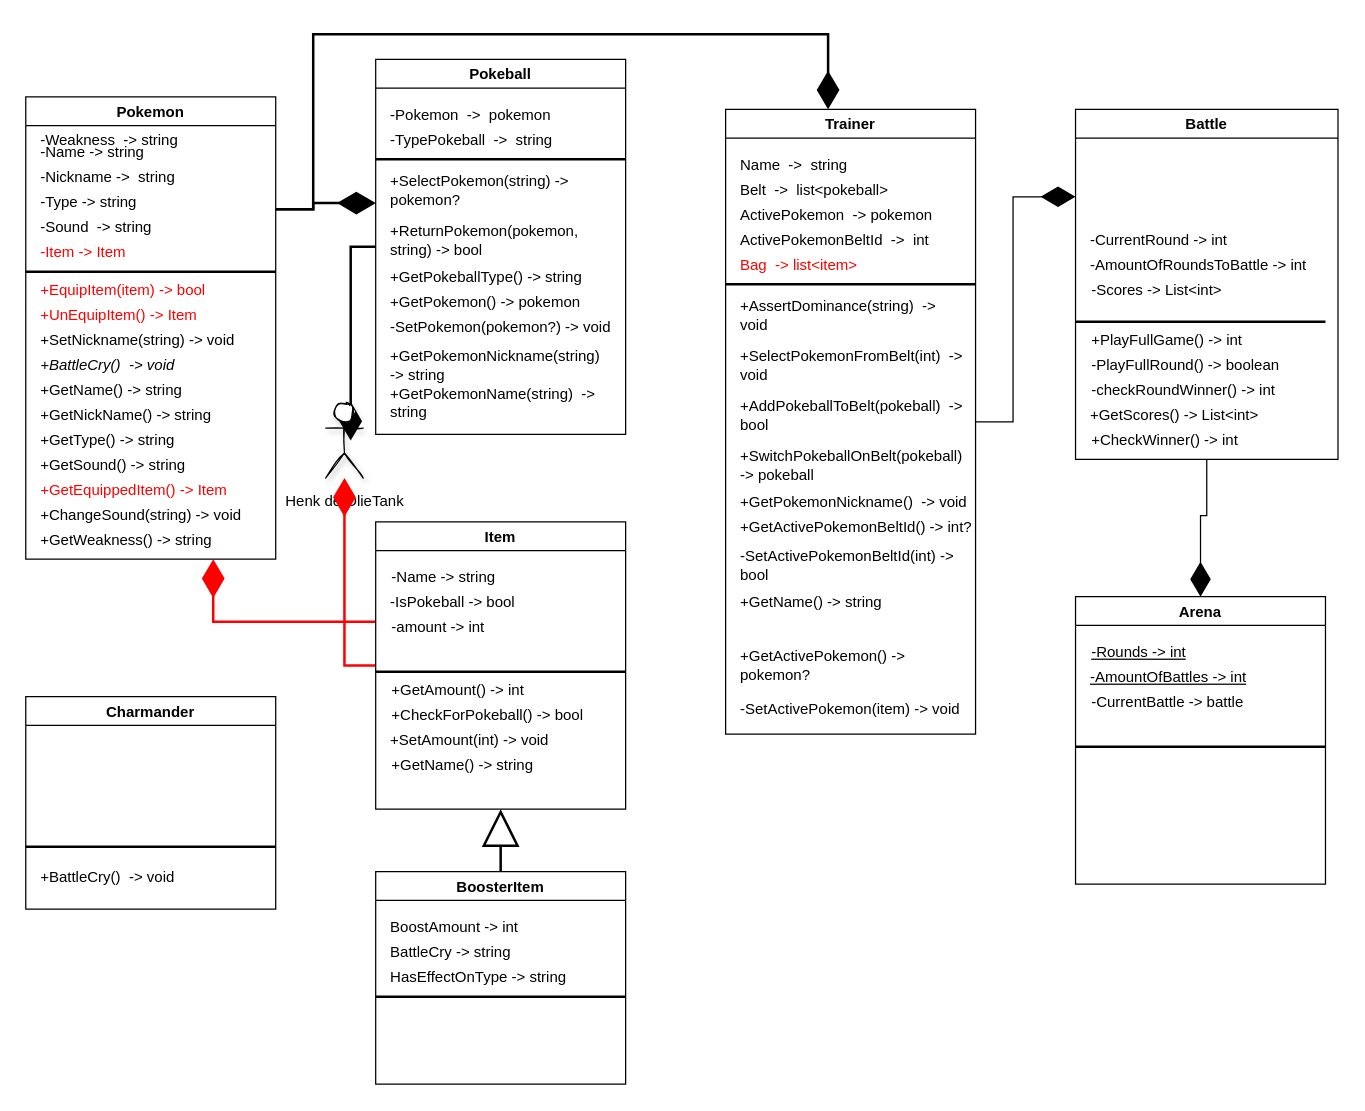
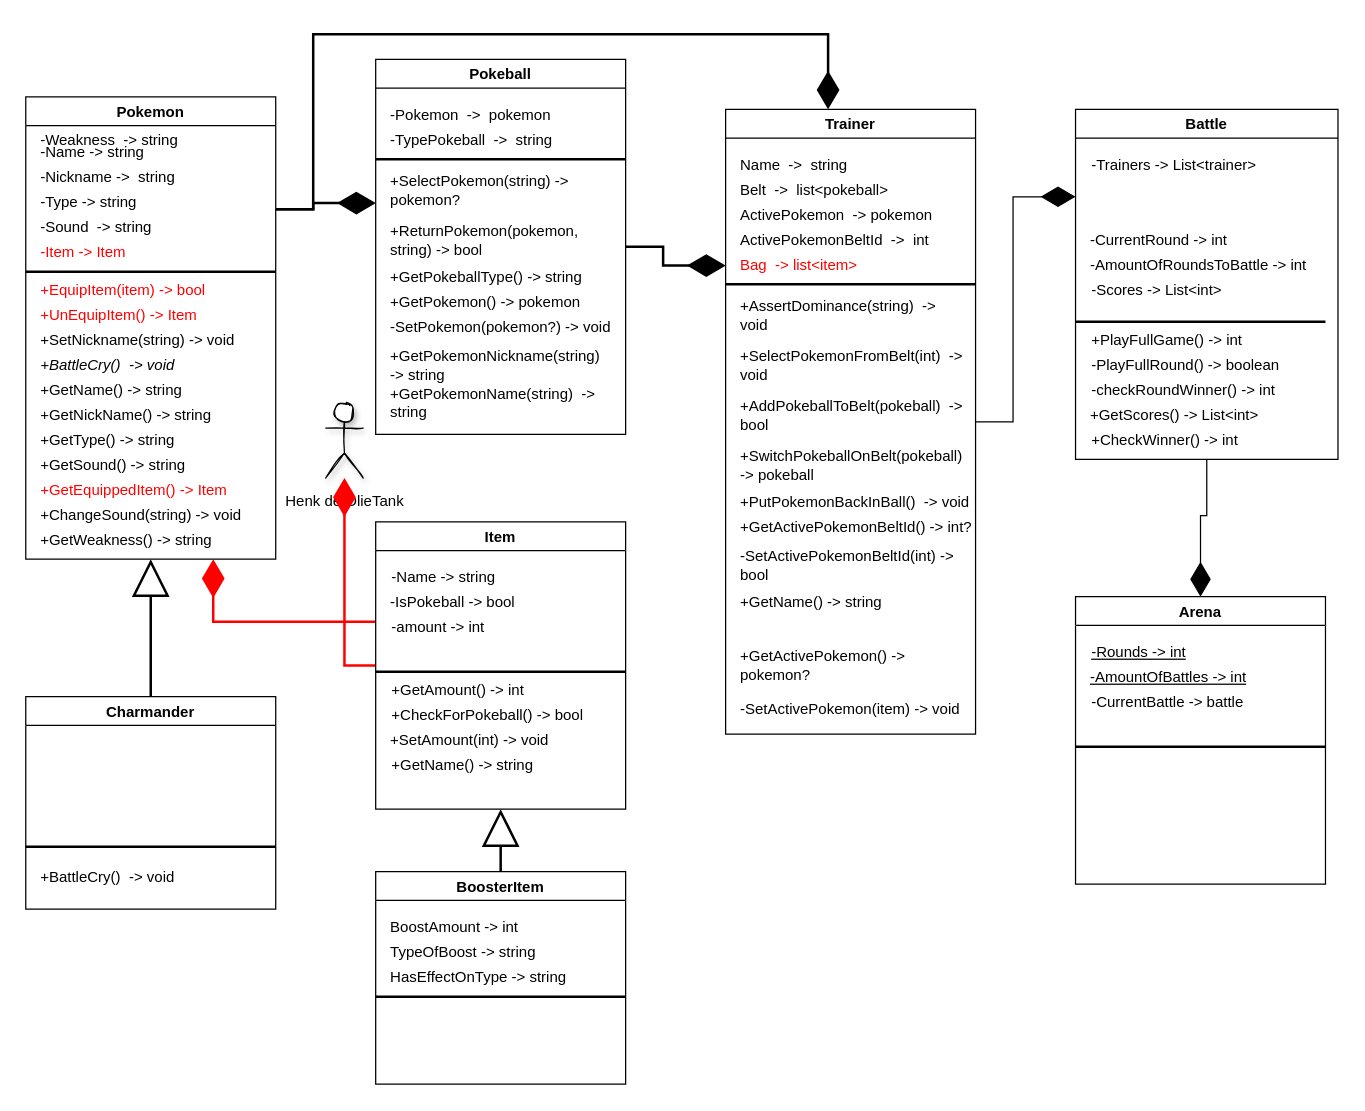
none -> (1202, 166)
(351, 313) -> (663, 250)
(858, 503) -> (858, 503)
none -> (151, 646)
(465, 953) -> (475, 953)
